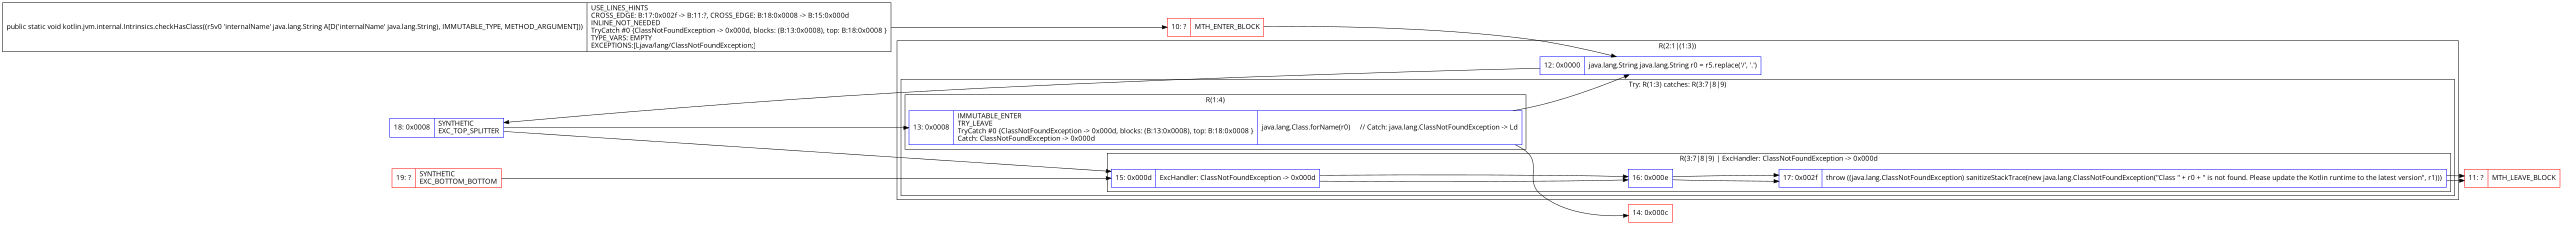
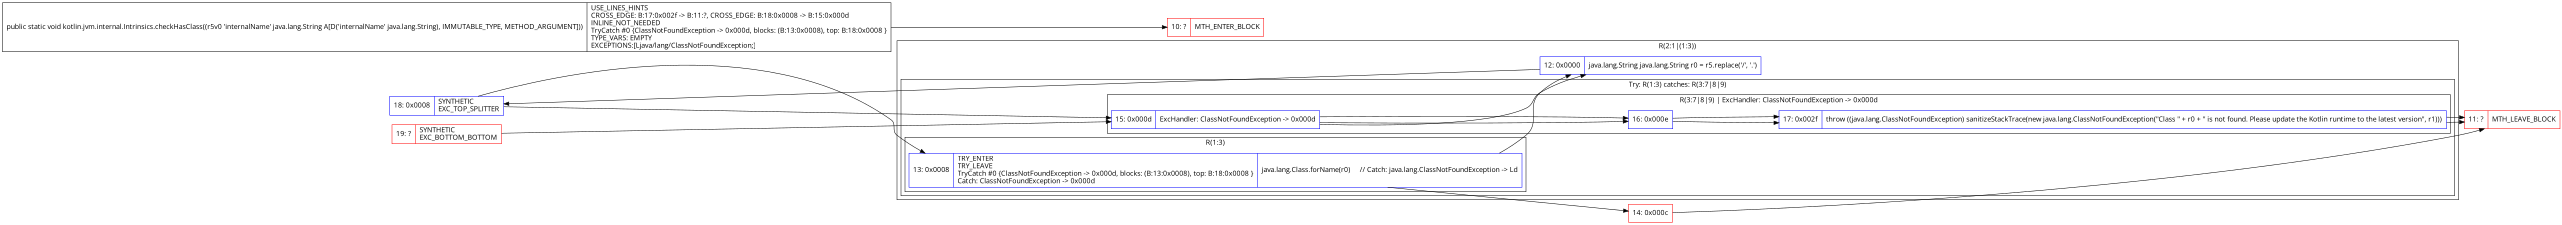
(1439, 31) -> (1477, 120)
(1216, 100) -> (1216, 143)
(990, 116) -> (976, 159)
none -> (2078, 187)
